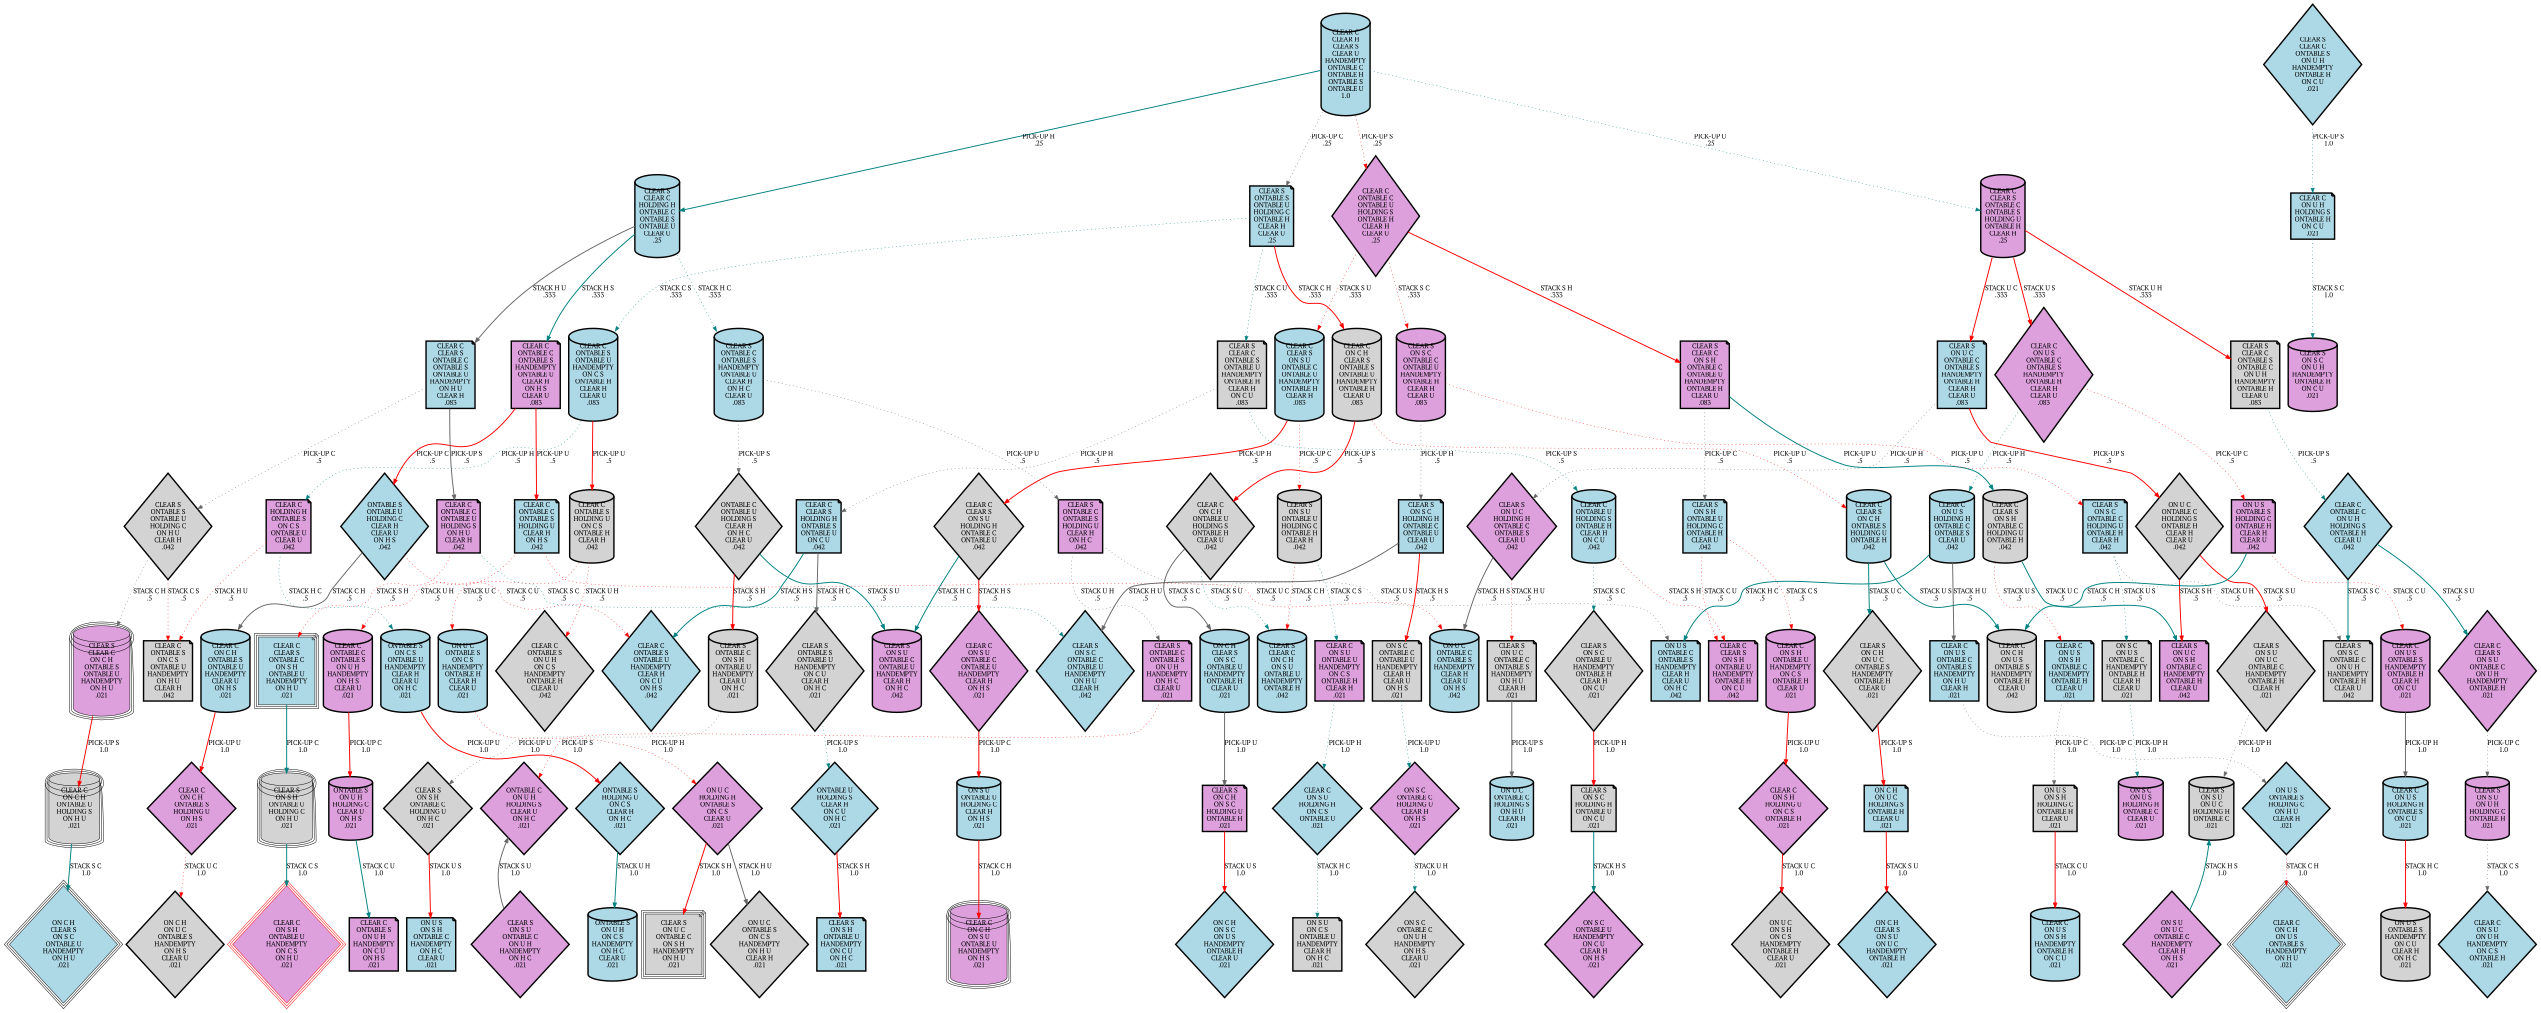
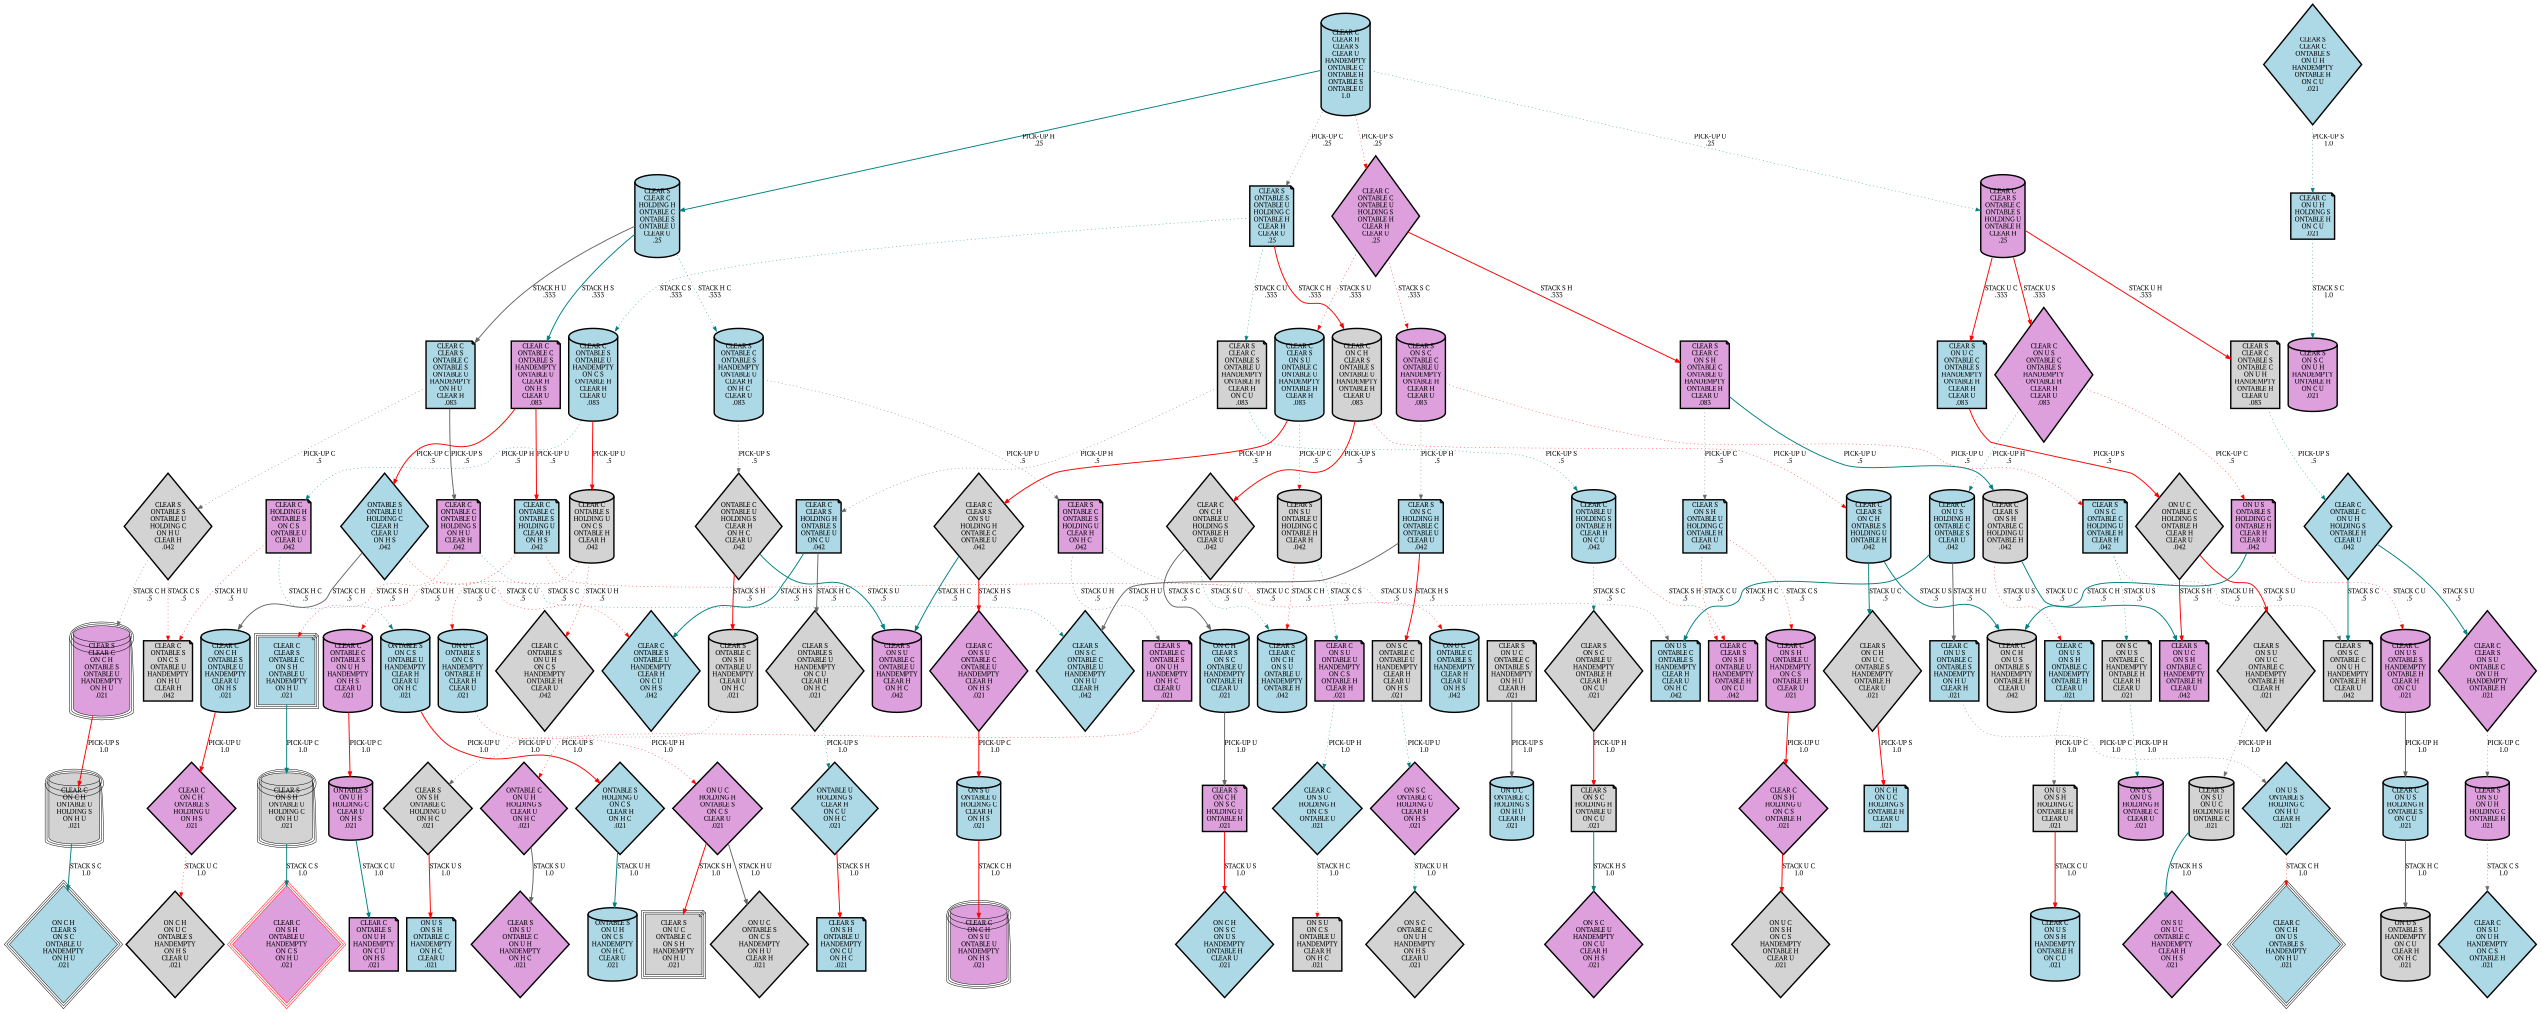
(1512, 526) -> none
(2405, 872) -> (2405, 872)
(498, 875) -> (533, 872)
(2202, 878) -> (2172, 860)
(1317, 884) -> (1317, 884)
(1887, 944) -> none
